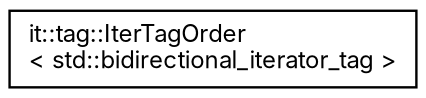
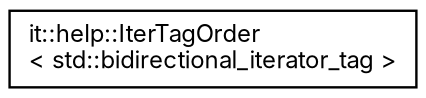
(213, 49) -> (213, 49)
